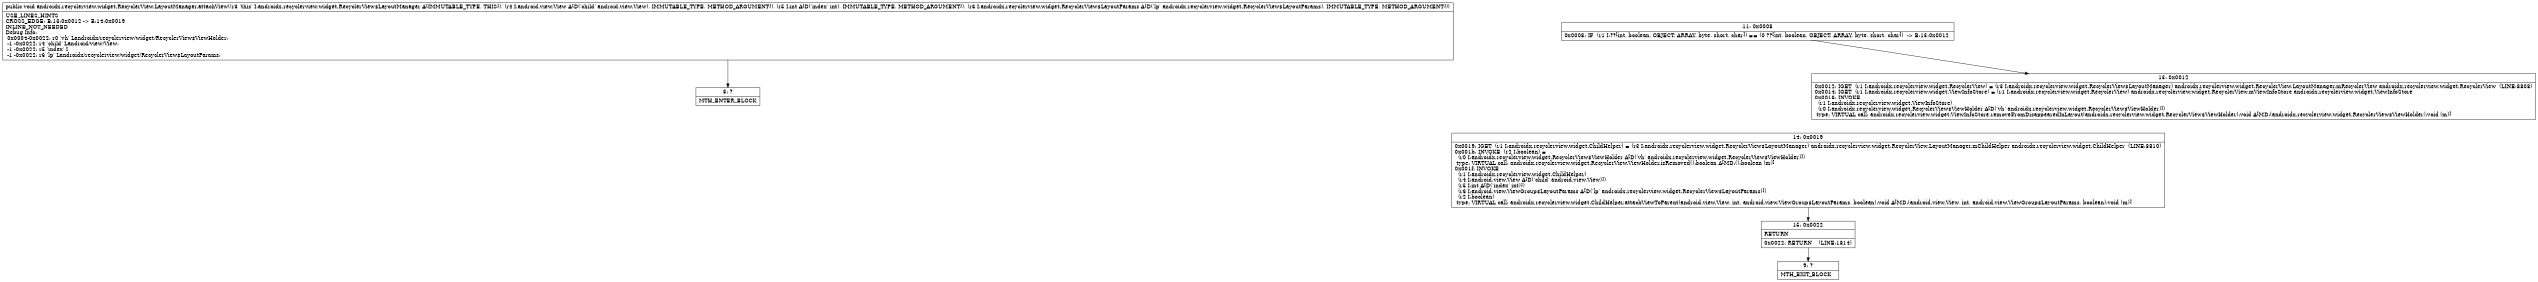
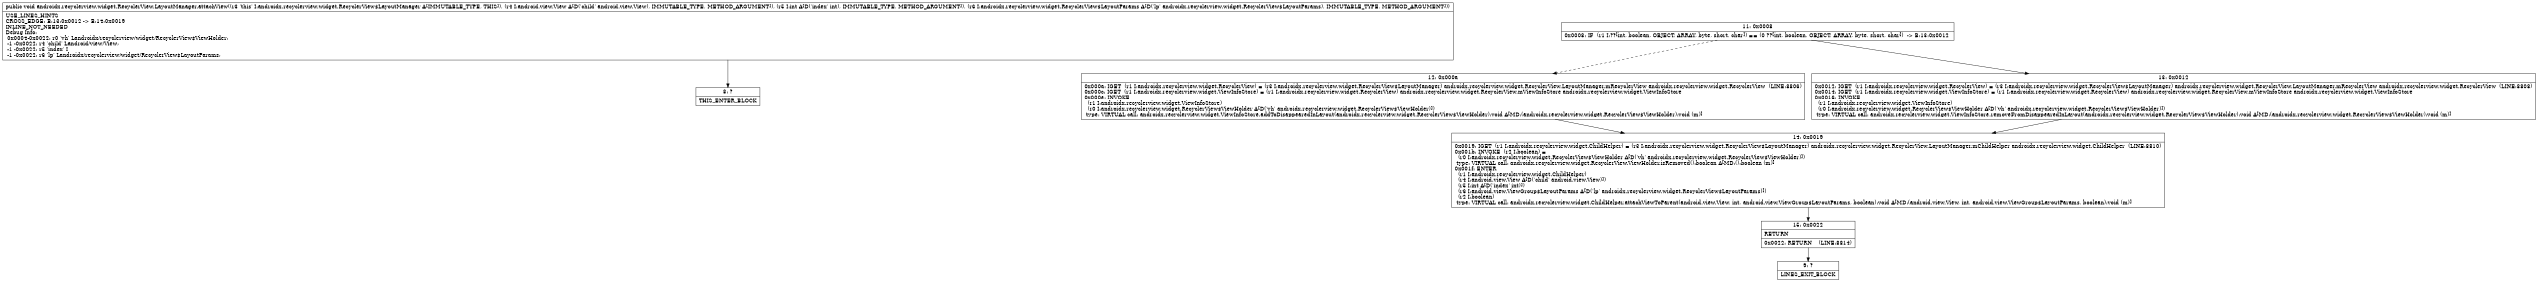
none -> (1443, 97)
(728, 101) -> (728, 101)
none -> (2029, 126)
(1479, 169) -> (1478, 169)
(1808, 243) -> (1808, 243)
(1806, 275) -> (1808, 275)
